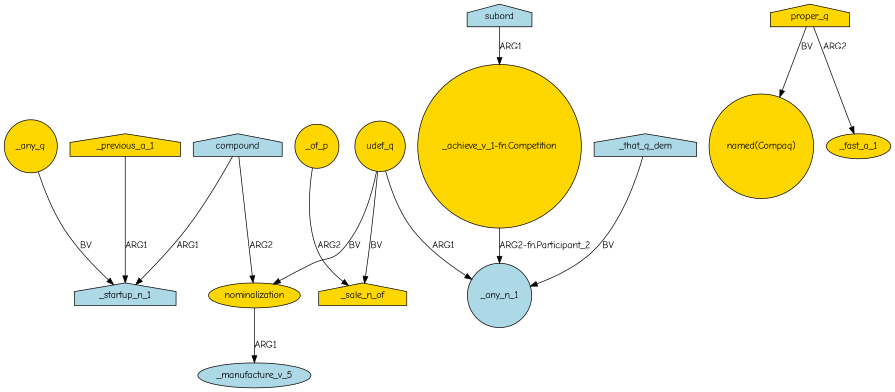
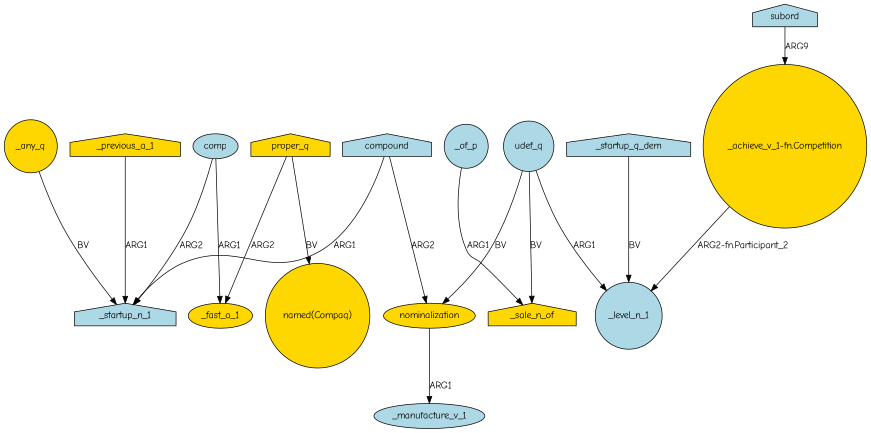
(511, 47) -> (797, 47)
none -> (216, 146)
(317, 146) -> (466, 146)
(380, 146) -> (529, 146)
(645, 146) -> (629, 146)
(329, 246) -> (478, 246)
(500, 295) -> (629, 316)
(254, 375) -> (429, 416)
